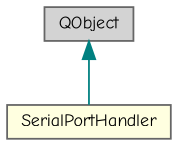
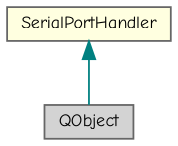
(89, 82) -> (89, 82)
